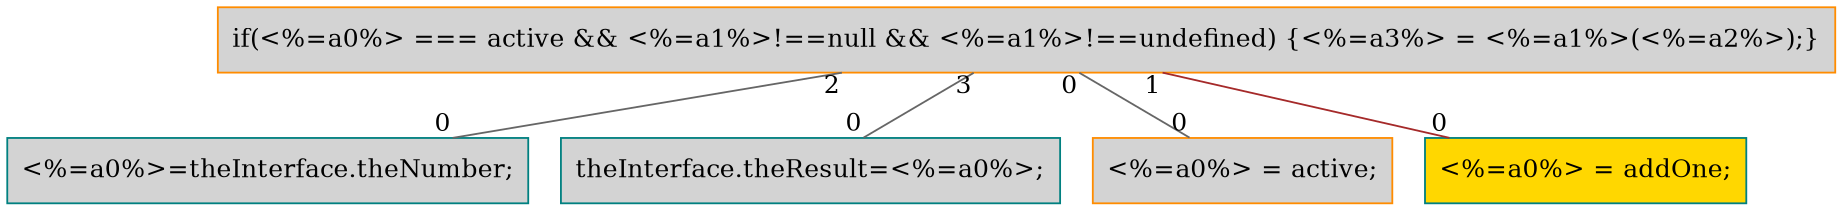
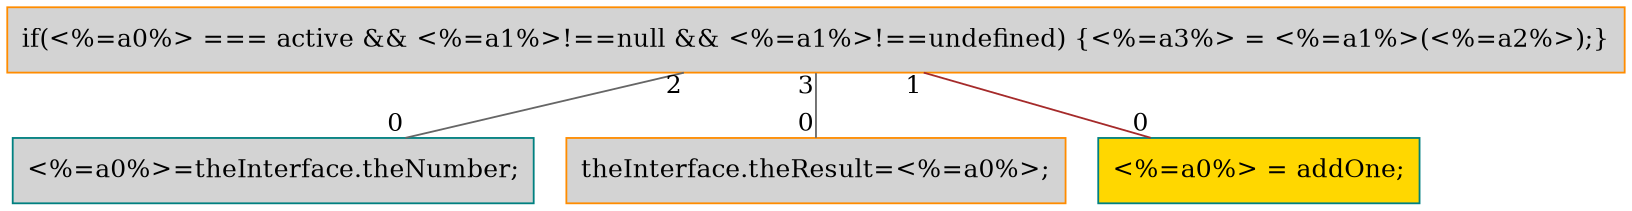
(811, 171) -> (816, 171)
(1243, 171) -> none
